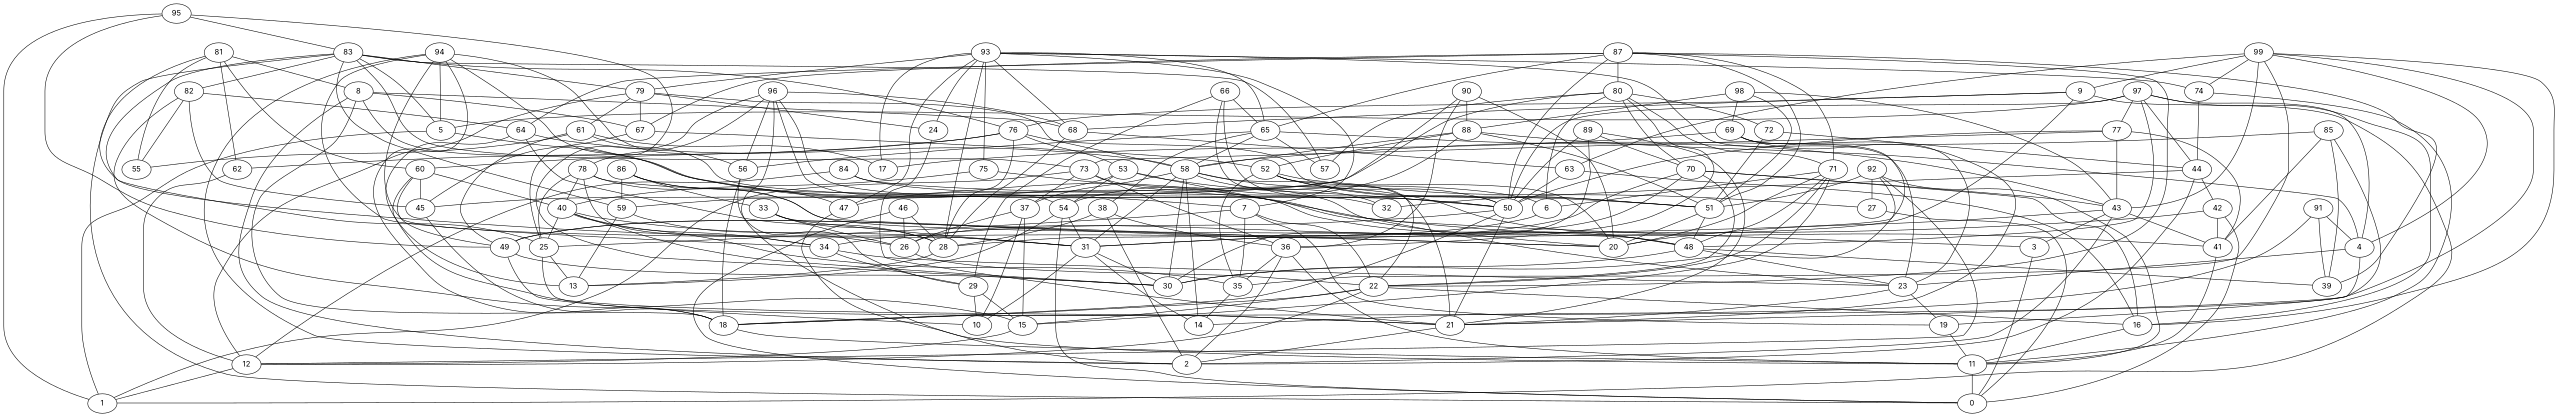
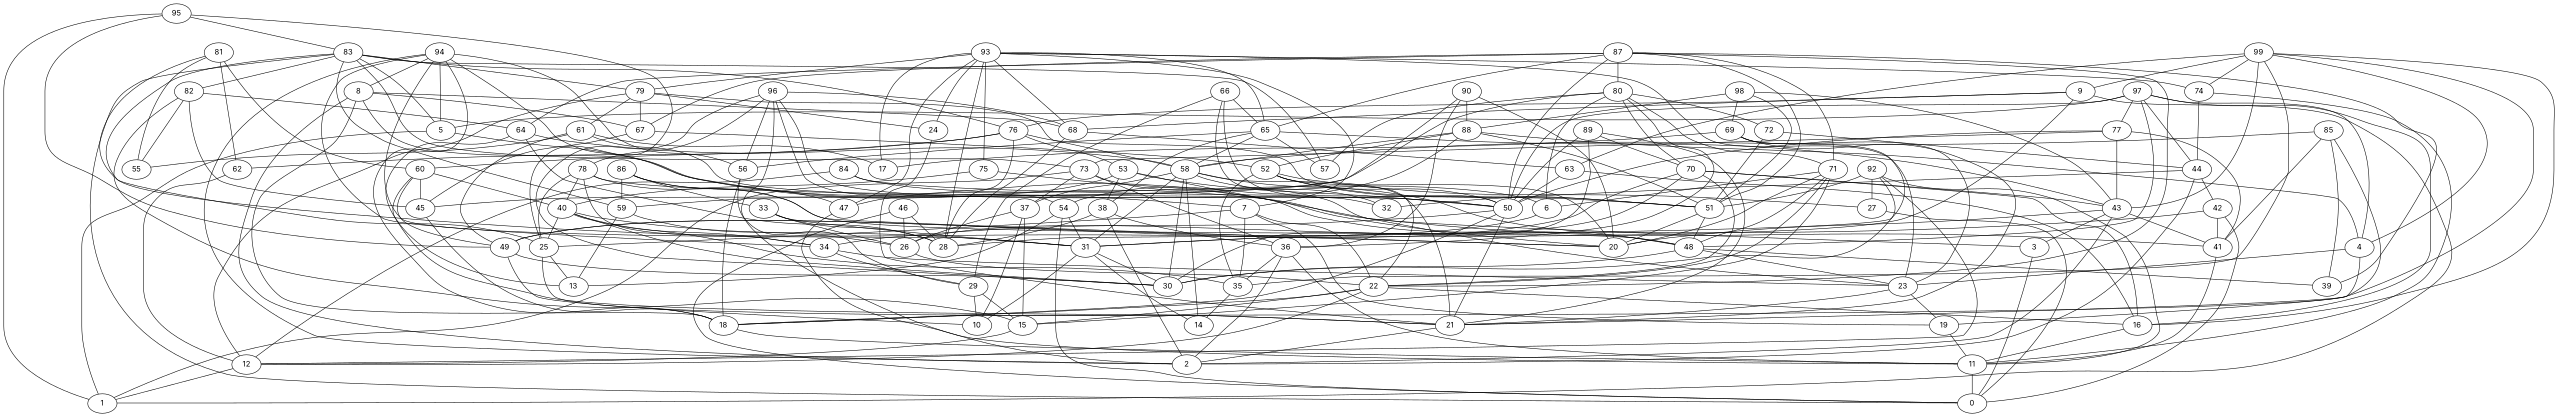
(289, 72) -> (399, 72)
(1094, 189) -> (1113, 189)
(2318, 209) -> none
(761, 277) -> none
